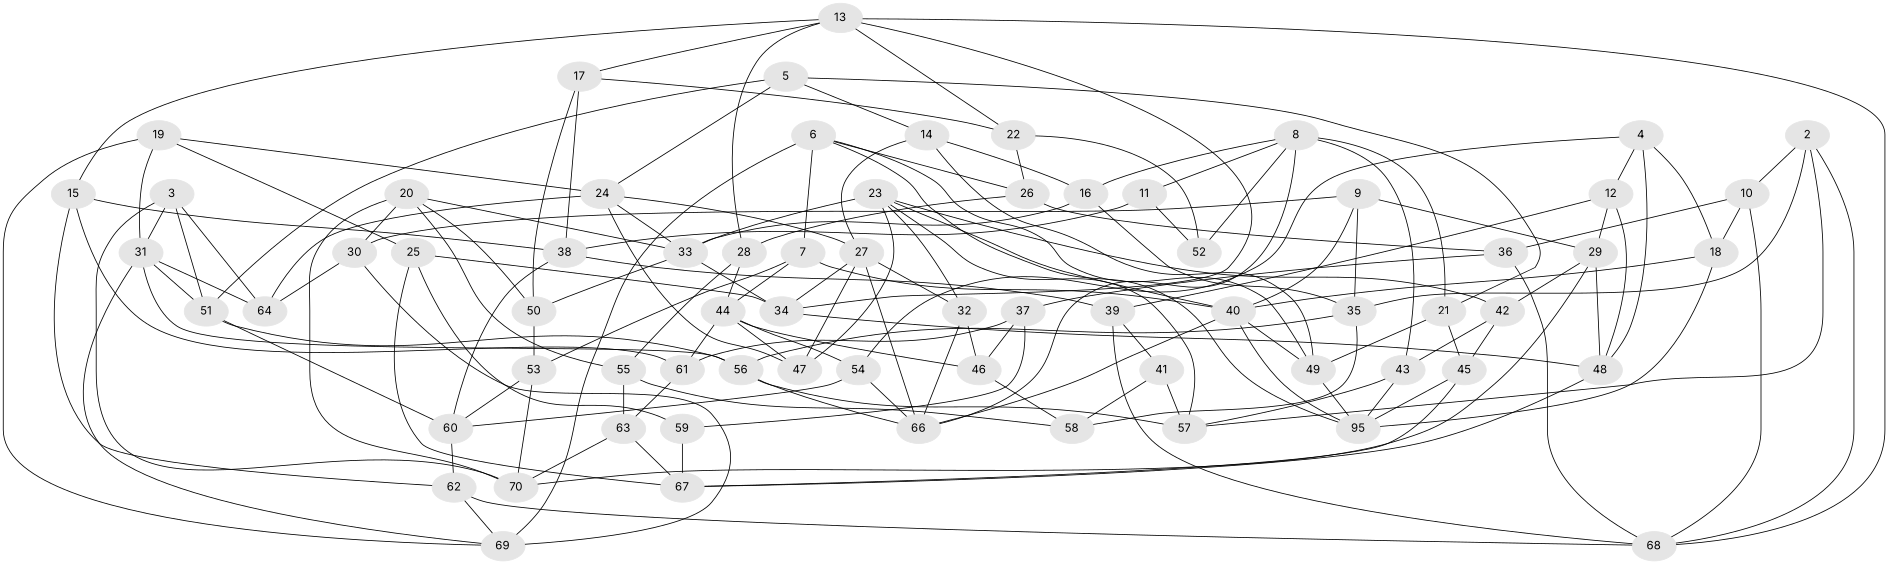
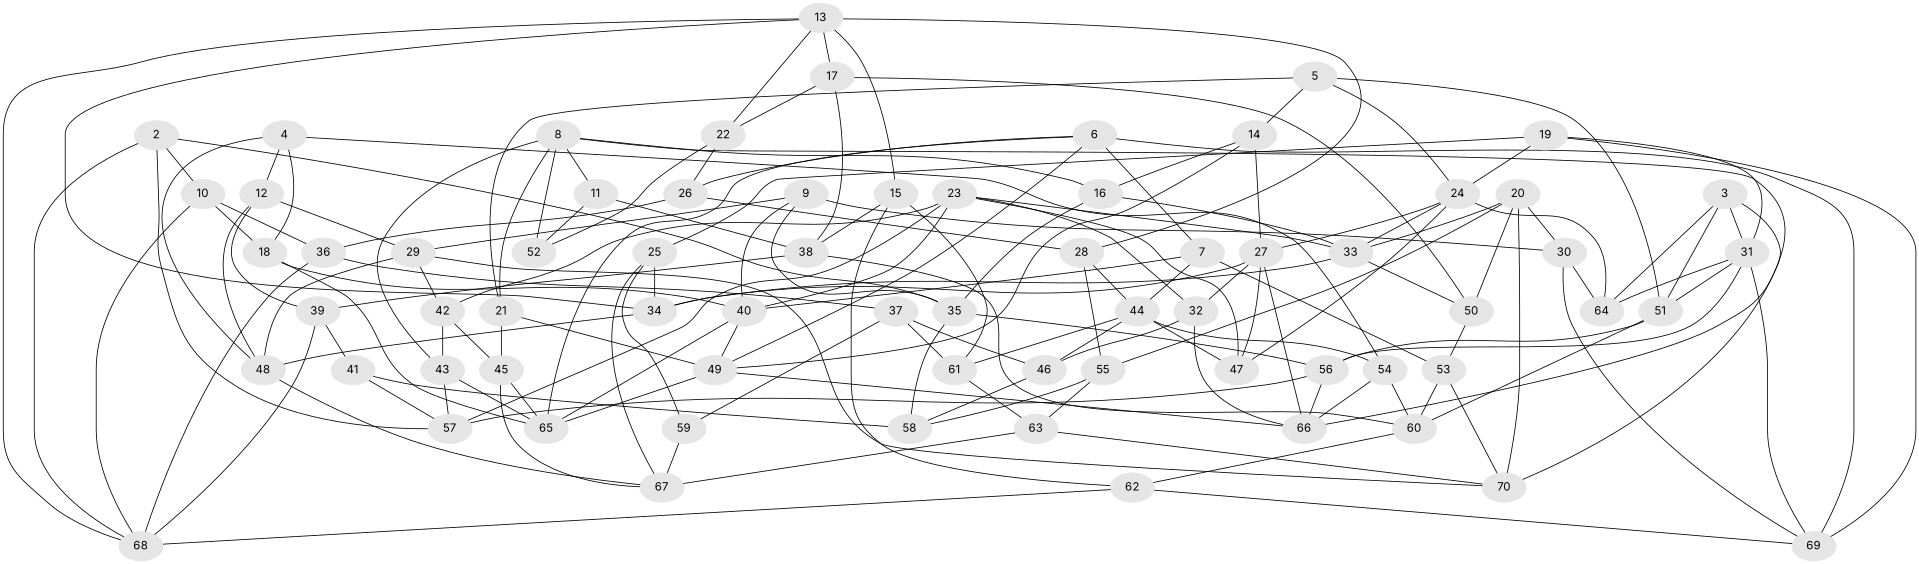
(1080, 379) -> (969, 396)
(1358, 429) -> (546, 429)
